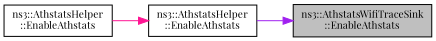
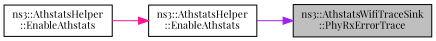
(362, 21) -> (362, 21)
